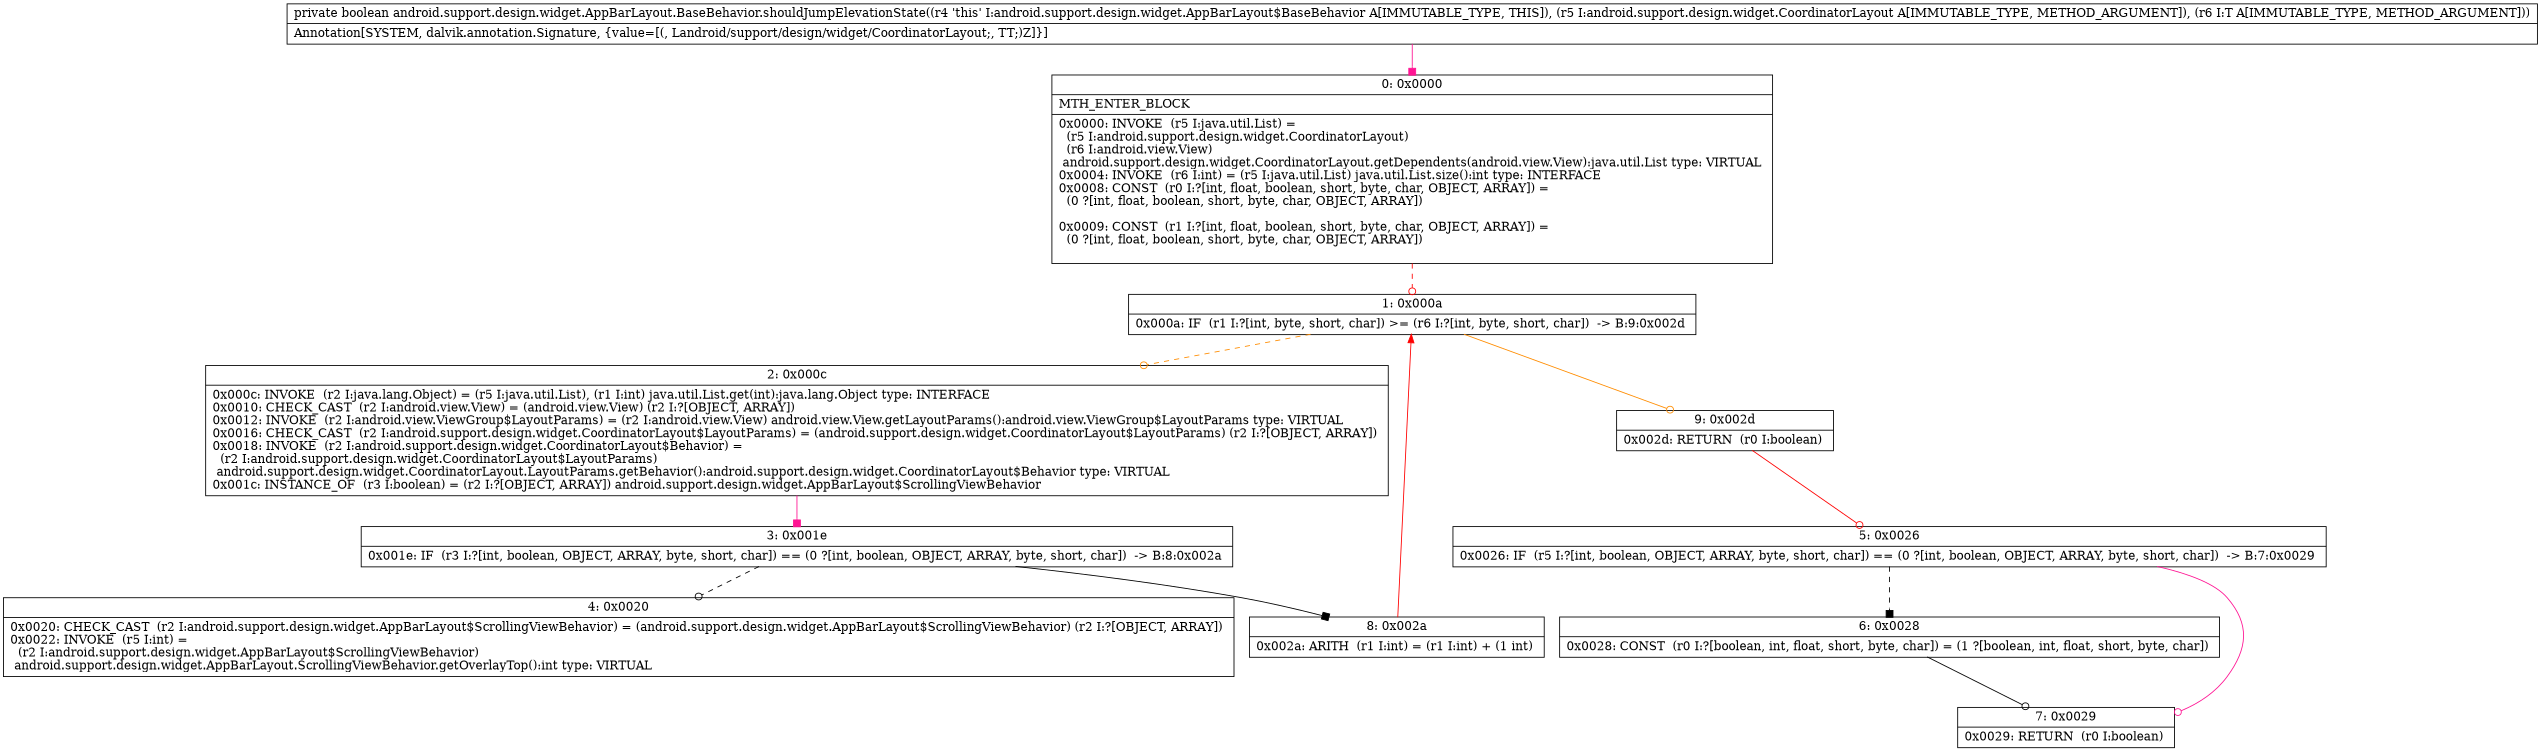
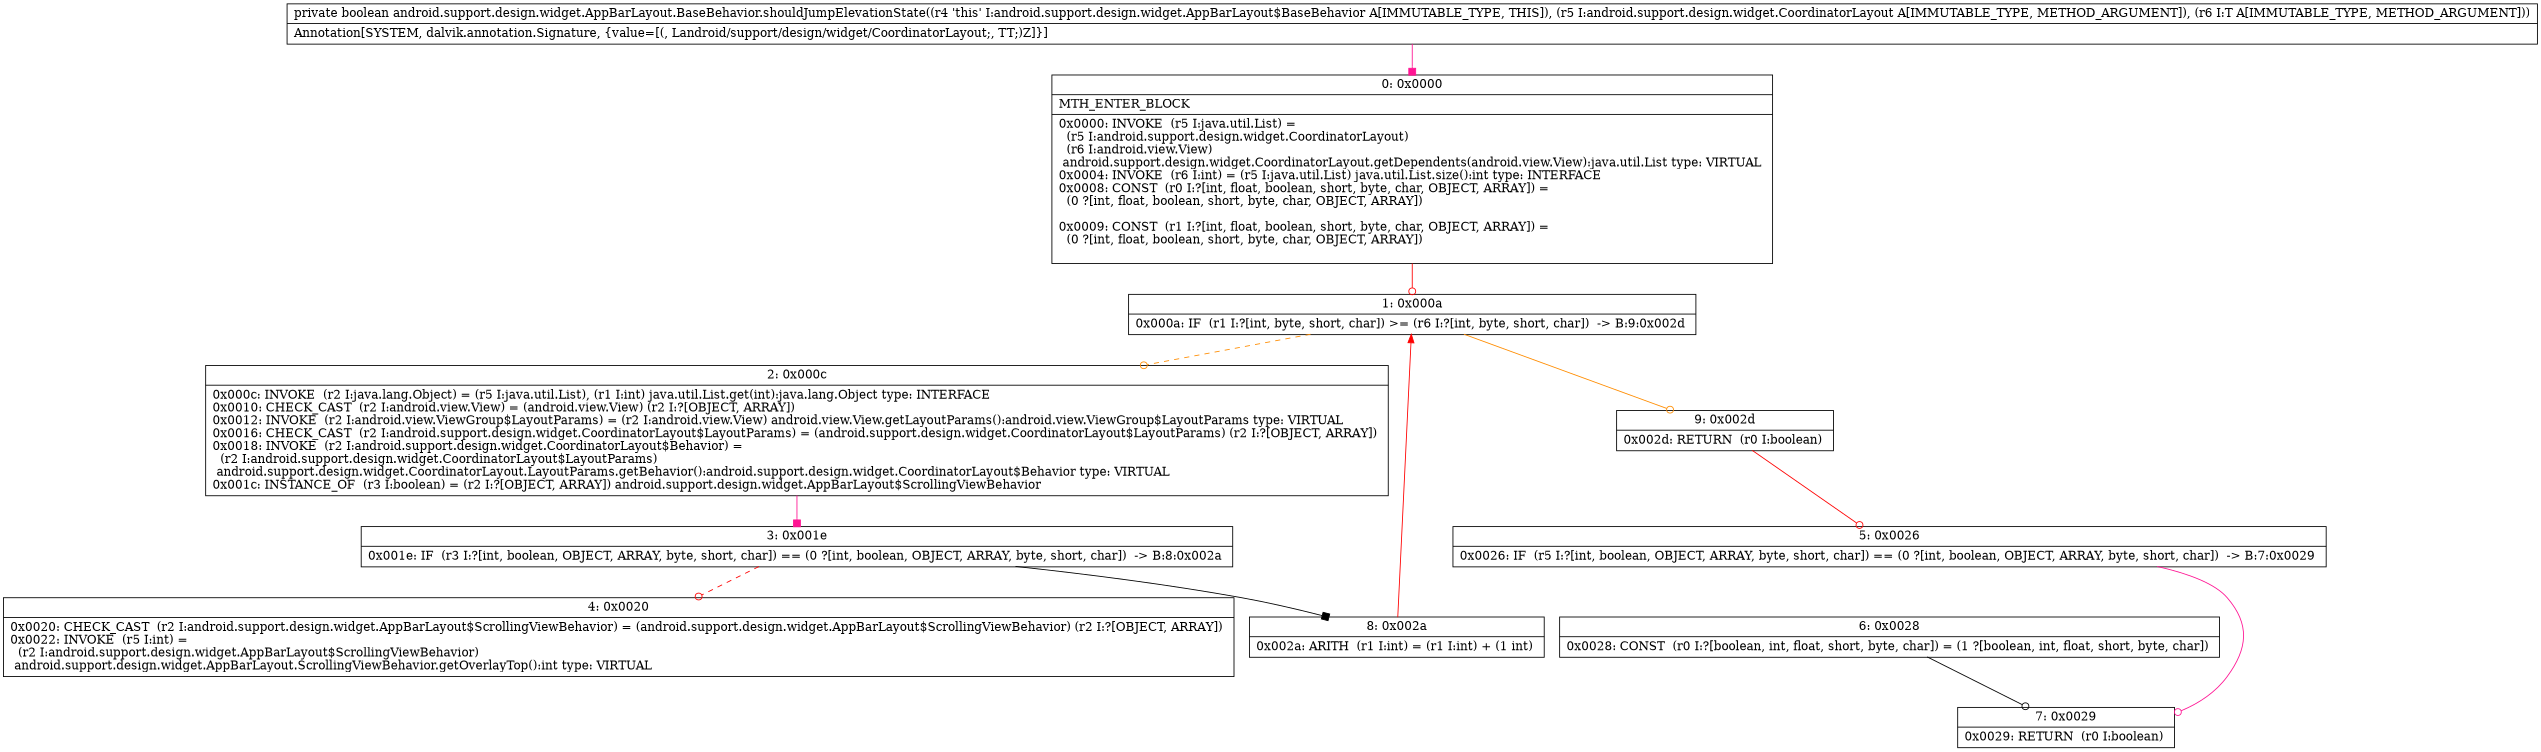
(1412, 276) -> (1412, 276)
(730, 581) -> (730, 581)
(1890, 587) -> none
